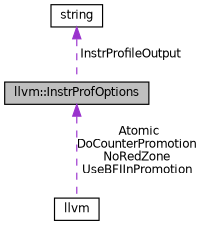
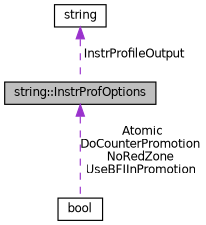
(77, 93) -> (80, 93)
(77, 209) -> (80, 209)
